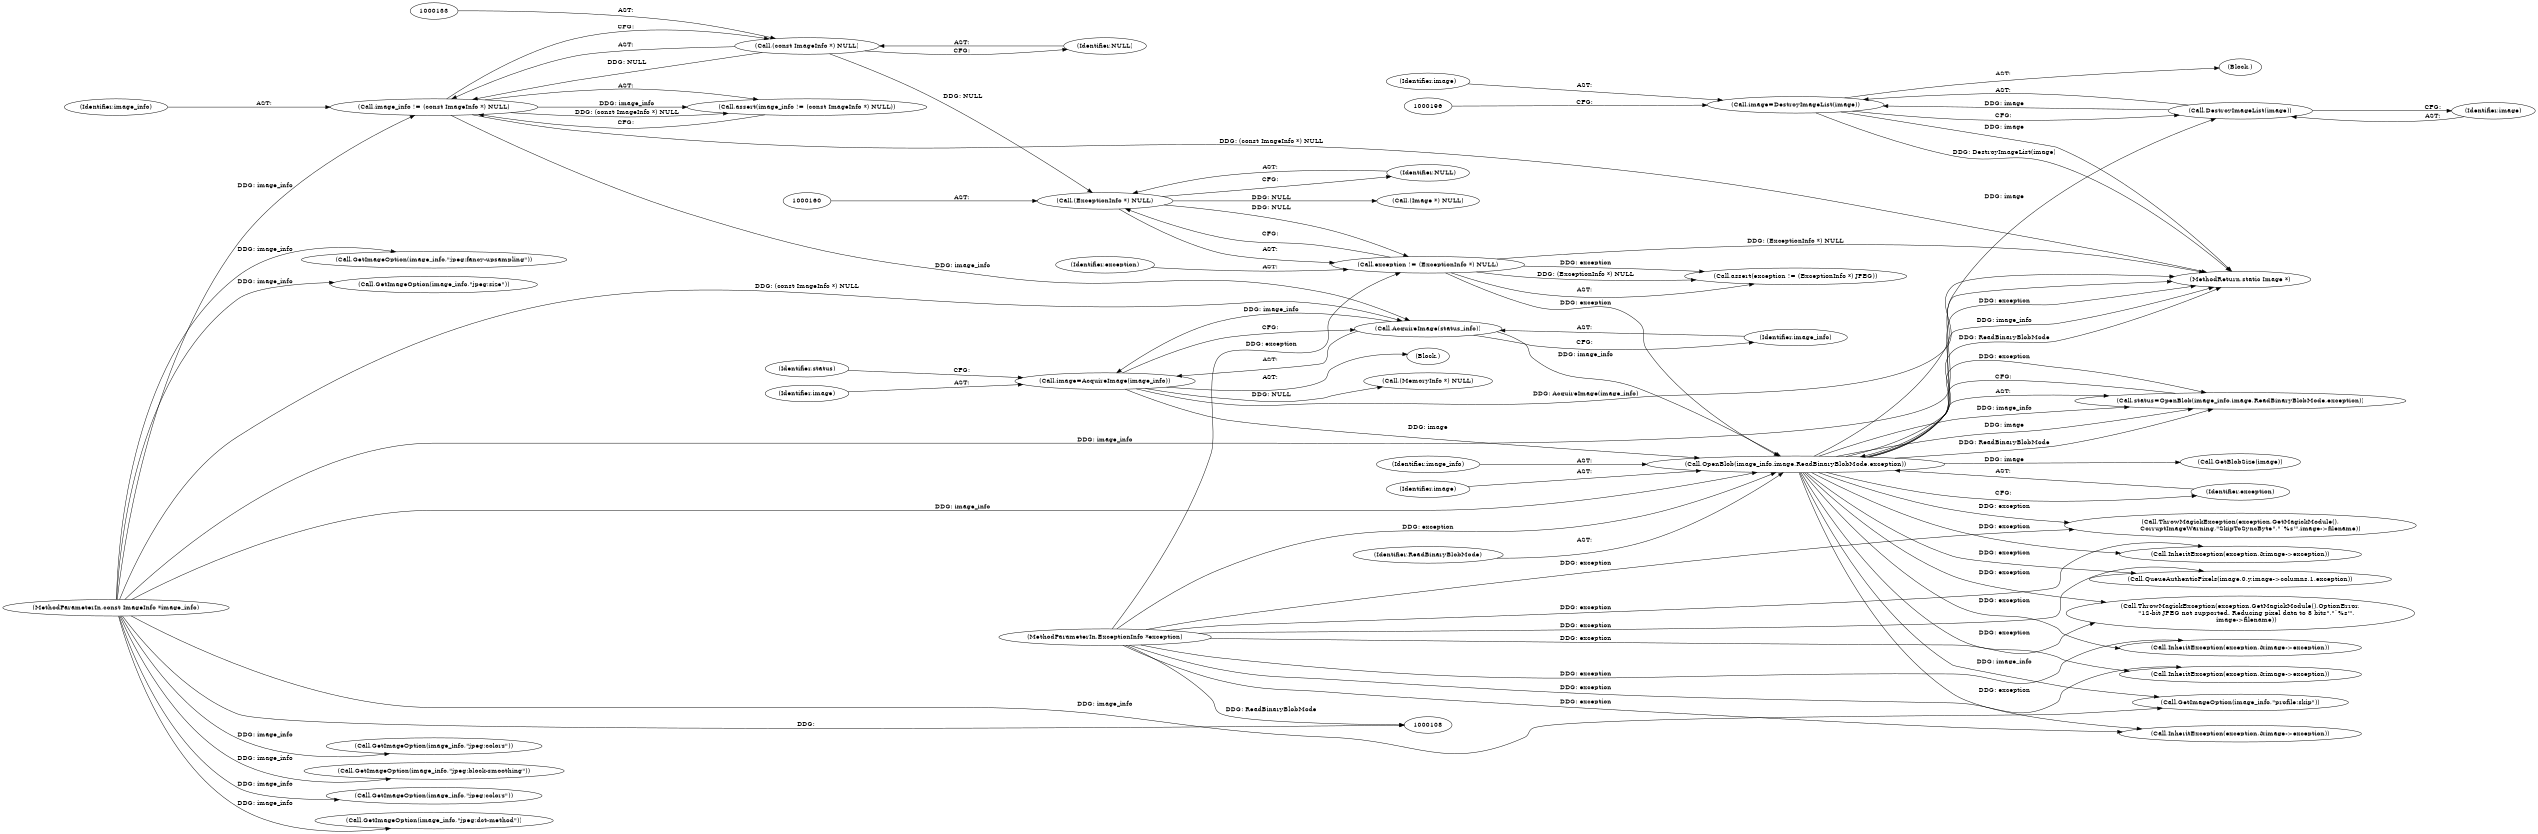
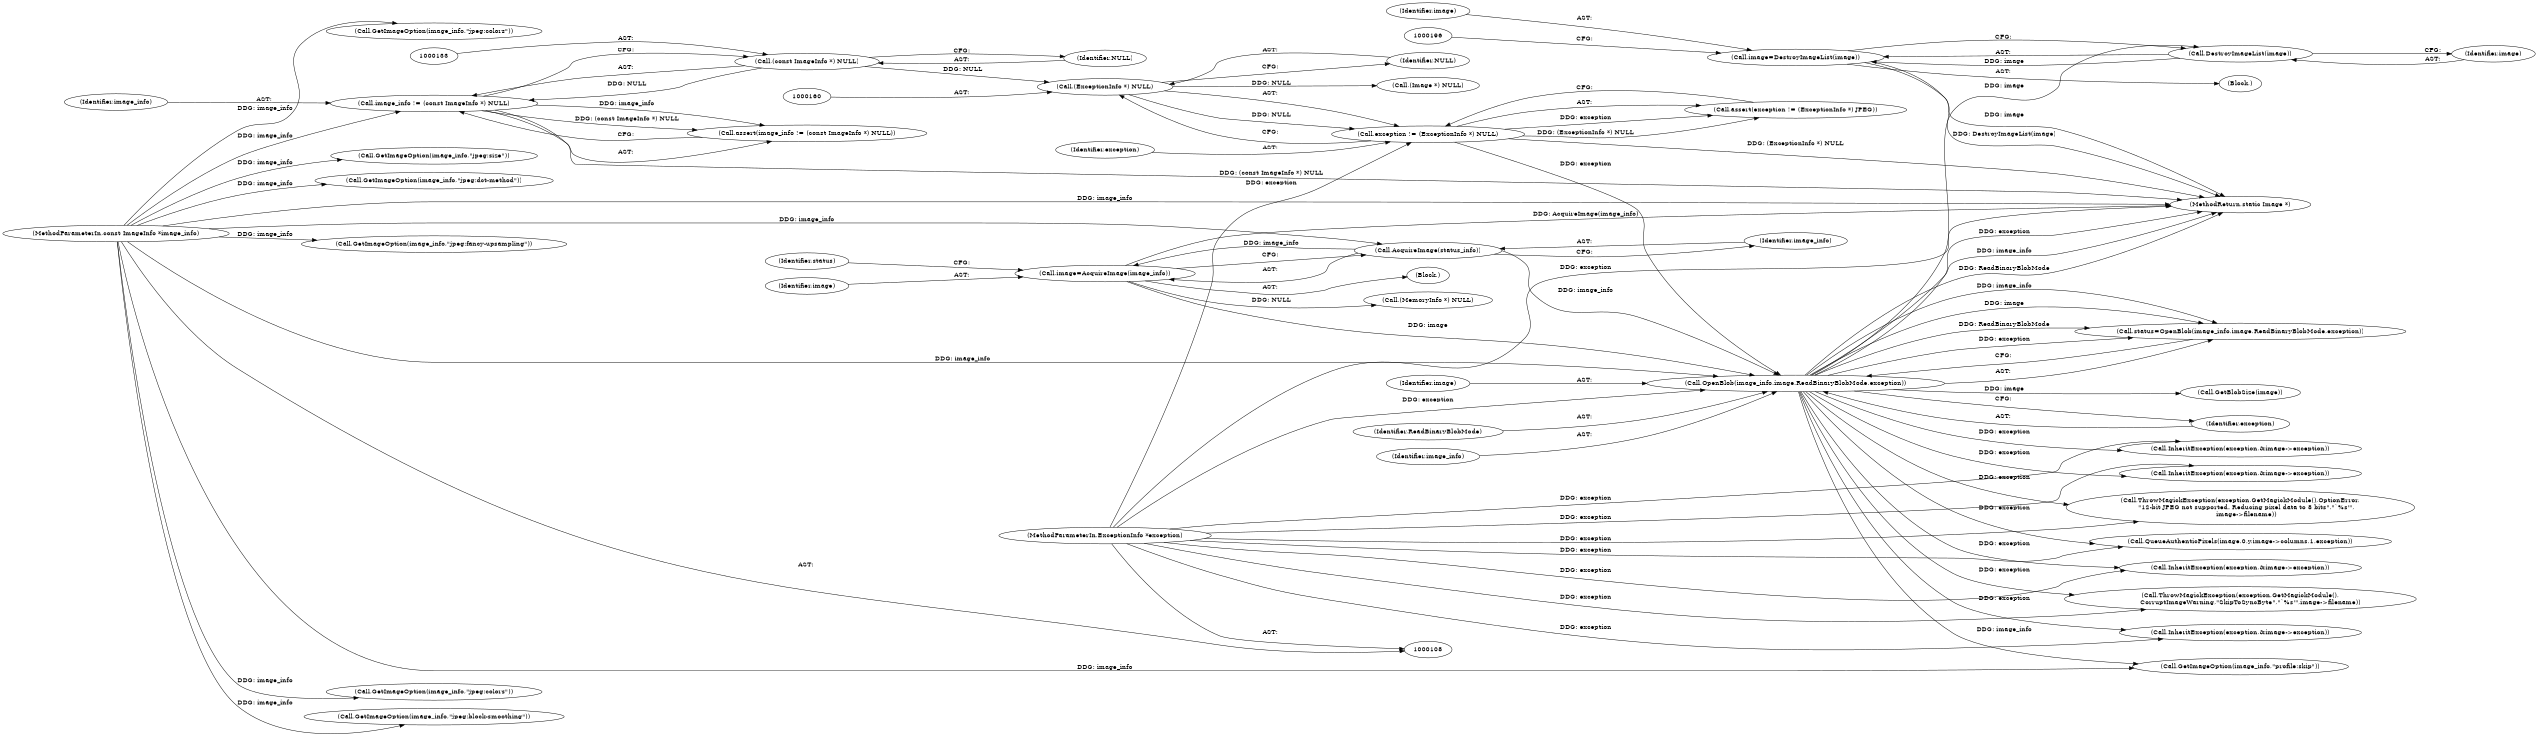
none -> (1599, 91)
(918, 267) -> none
none -> (1596, 274)
(807, 286) -> (807, 220)
(1271, 710) -> (1271, 632)
(807, 724) -> (807, 565)
